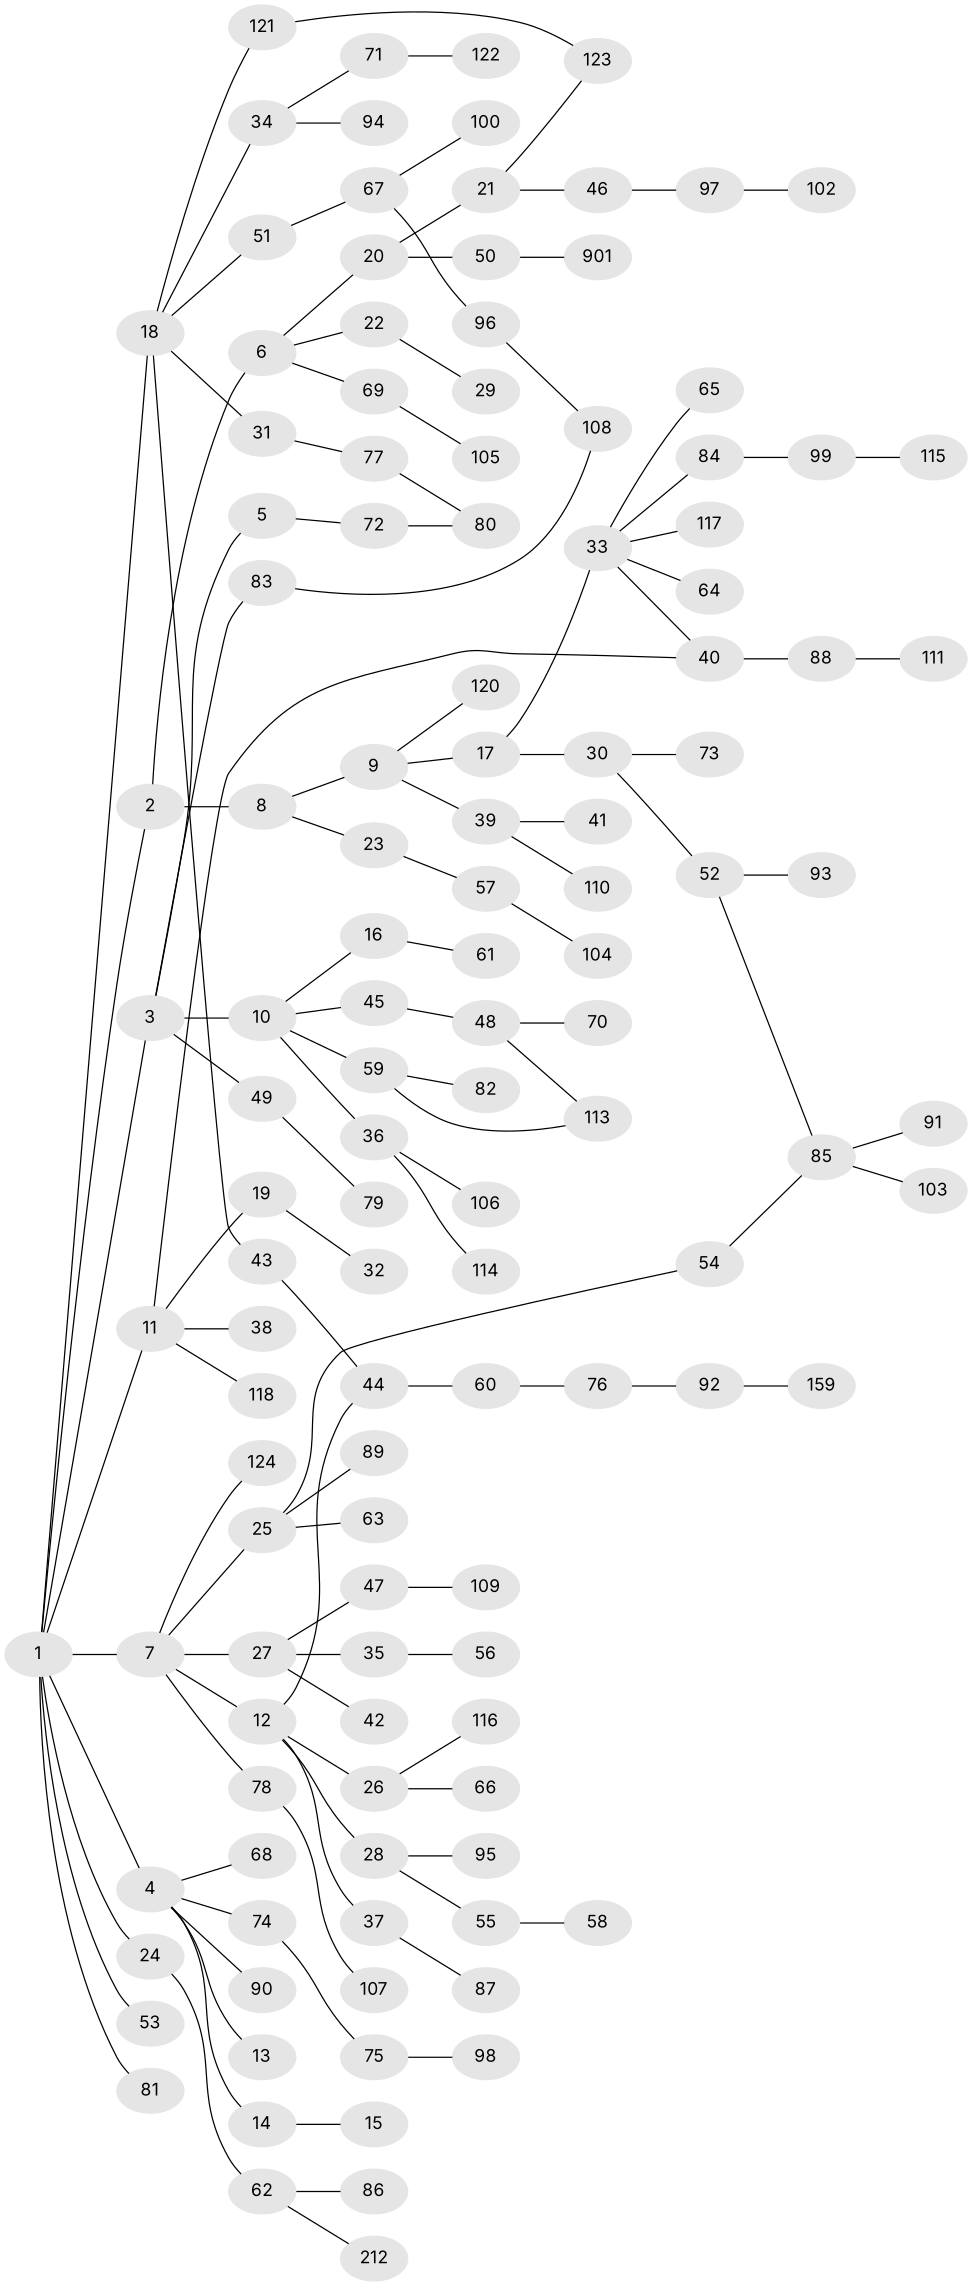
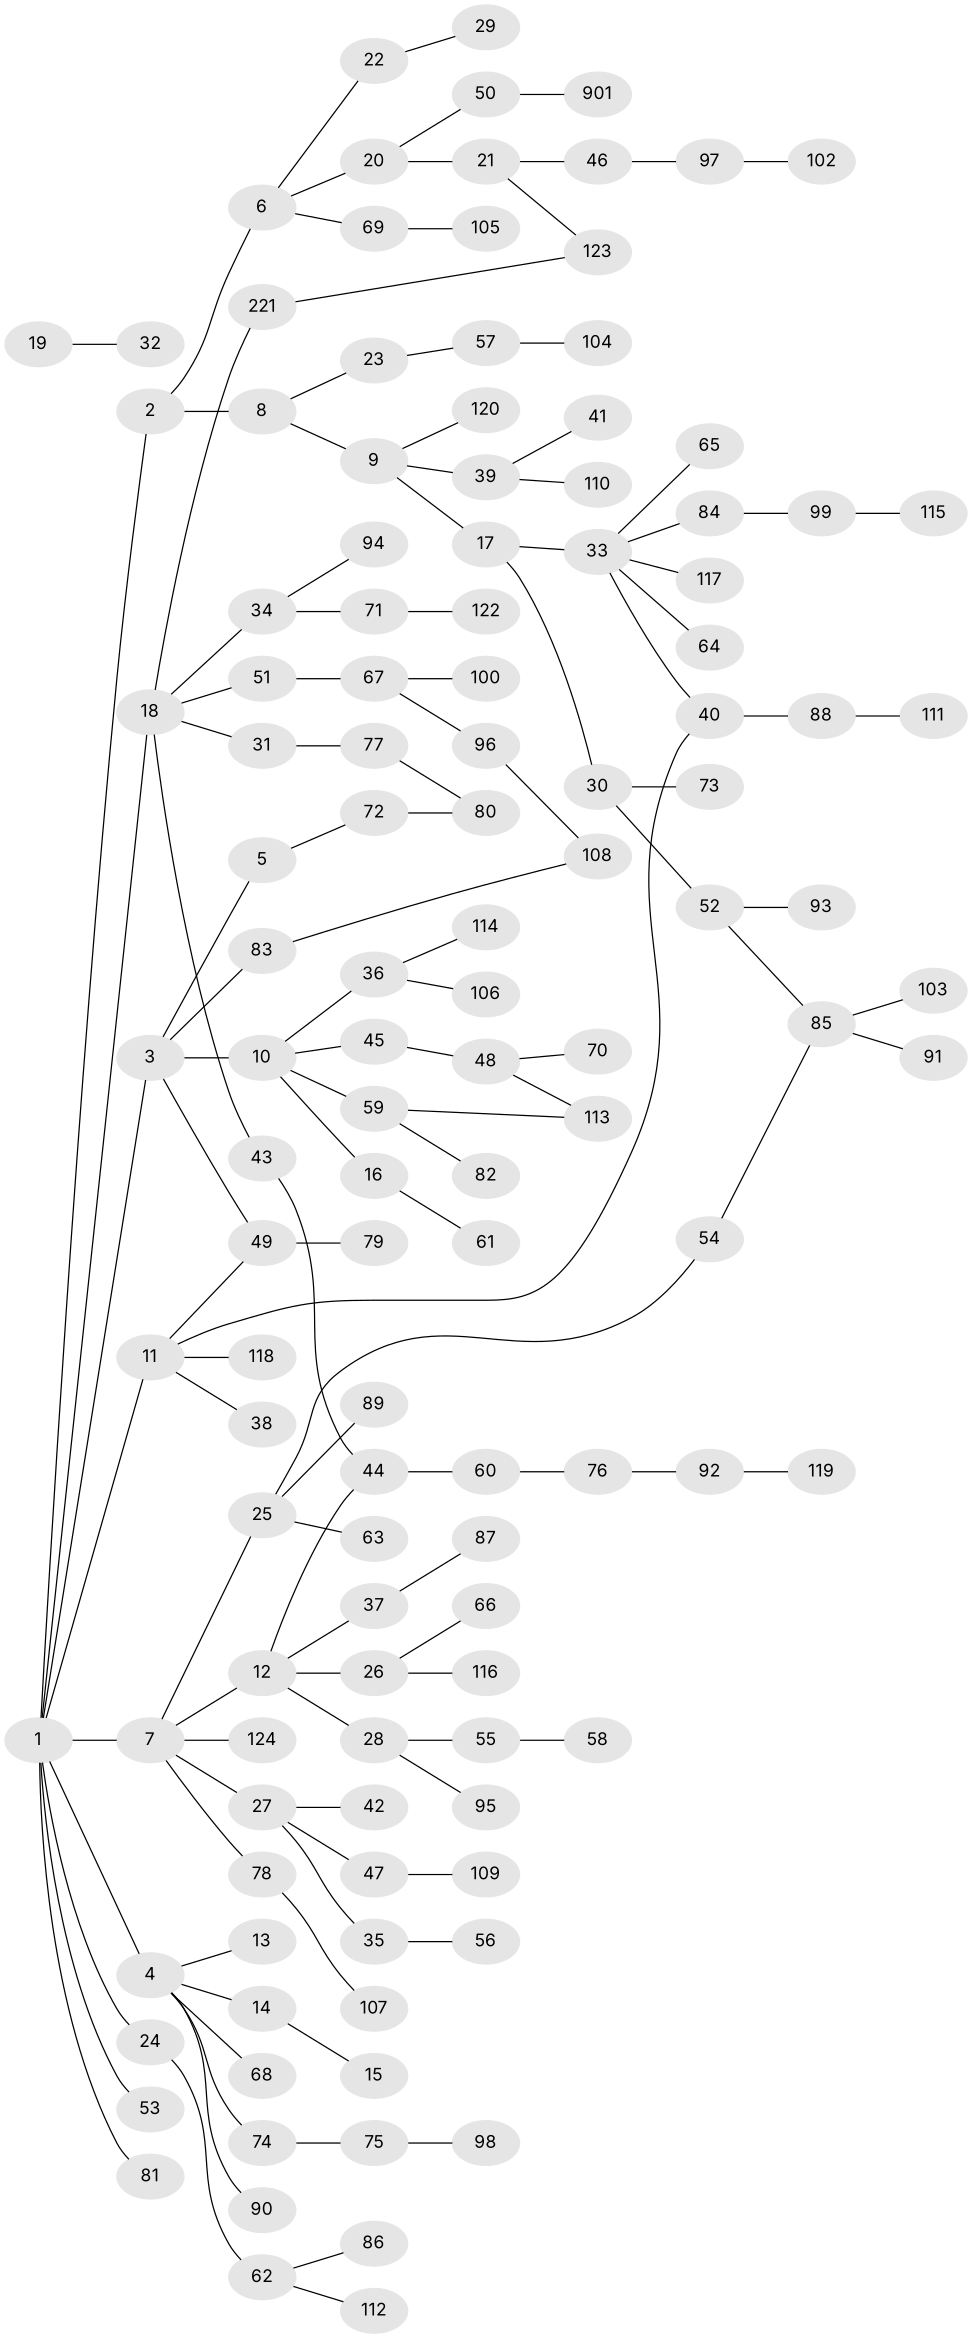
(262, 27) -> (262, 307)
(203, 1260) -> (207, 1300)
(822, 1386) -> (822, 1472)
(374, 2259) -> (374, 2311)
